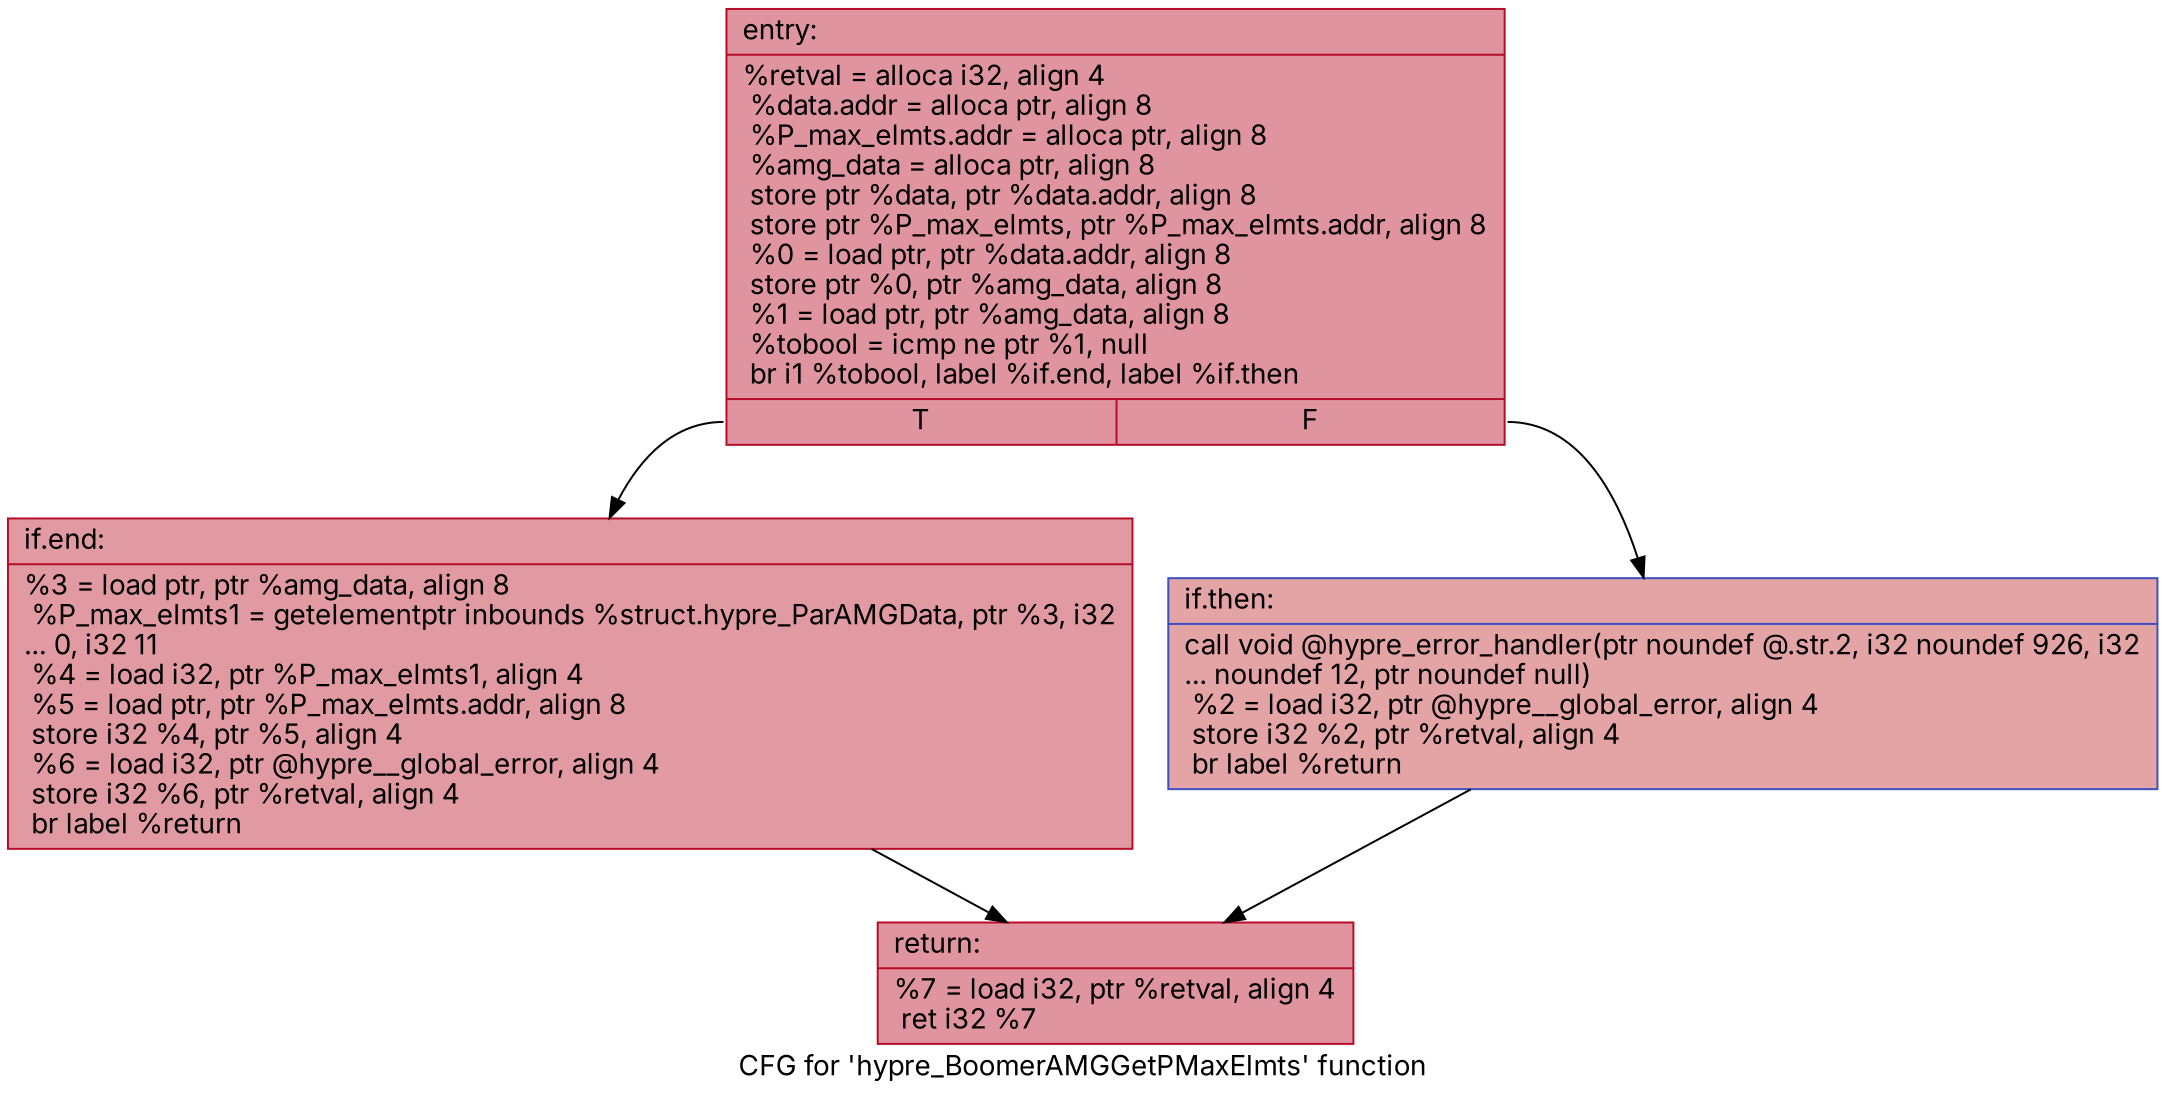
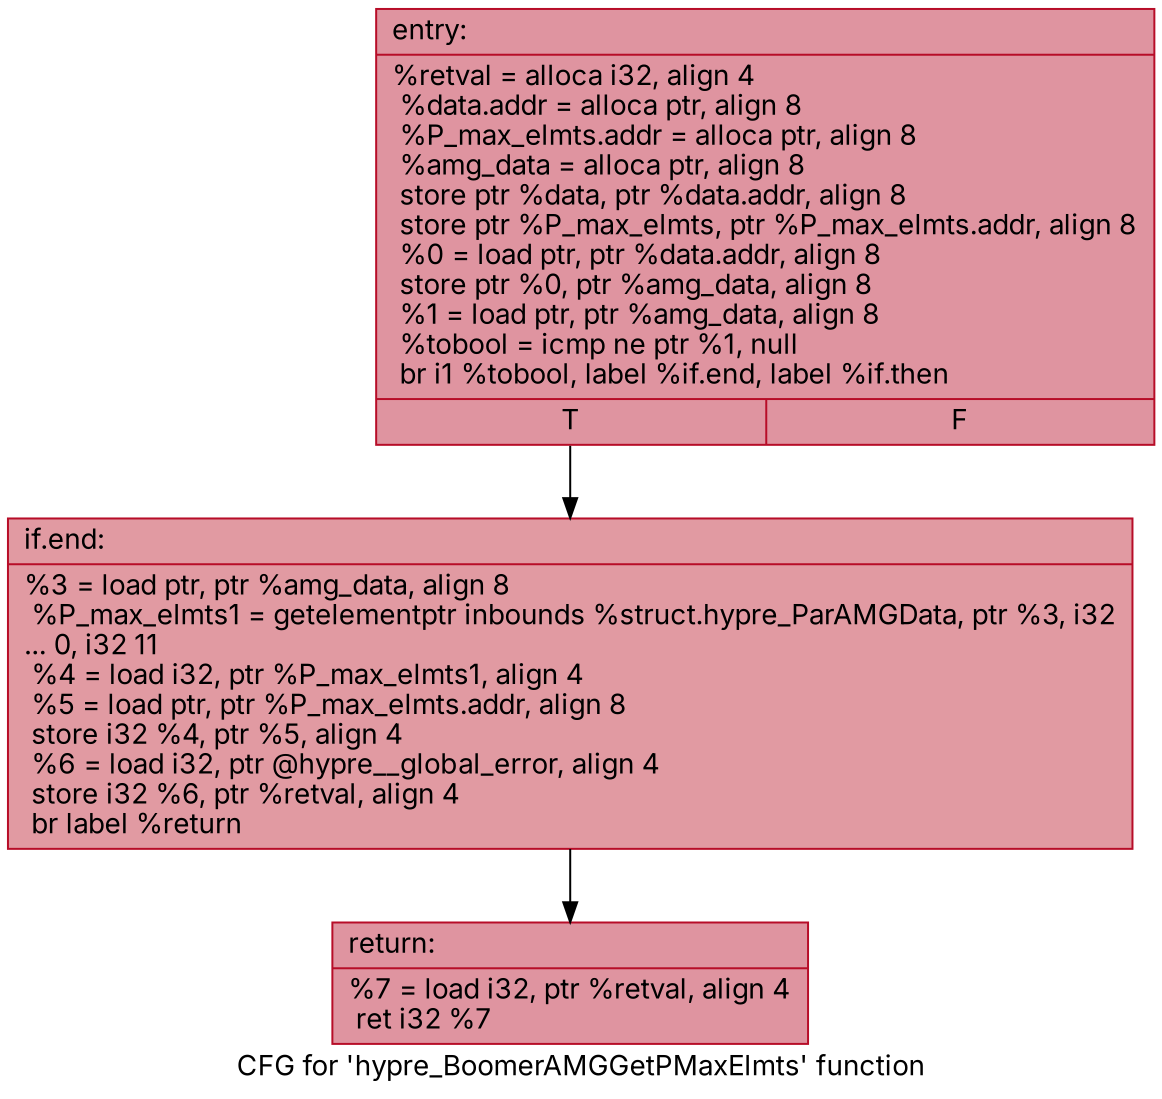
(1663, 684) -> none
